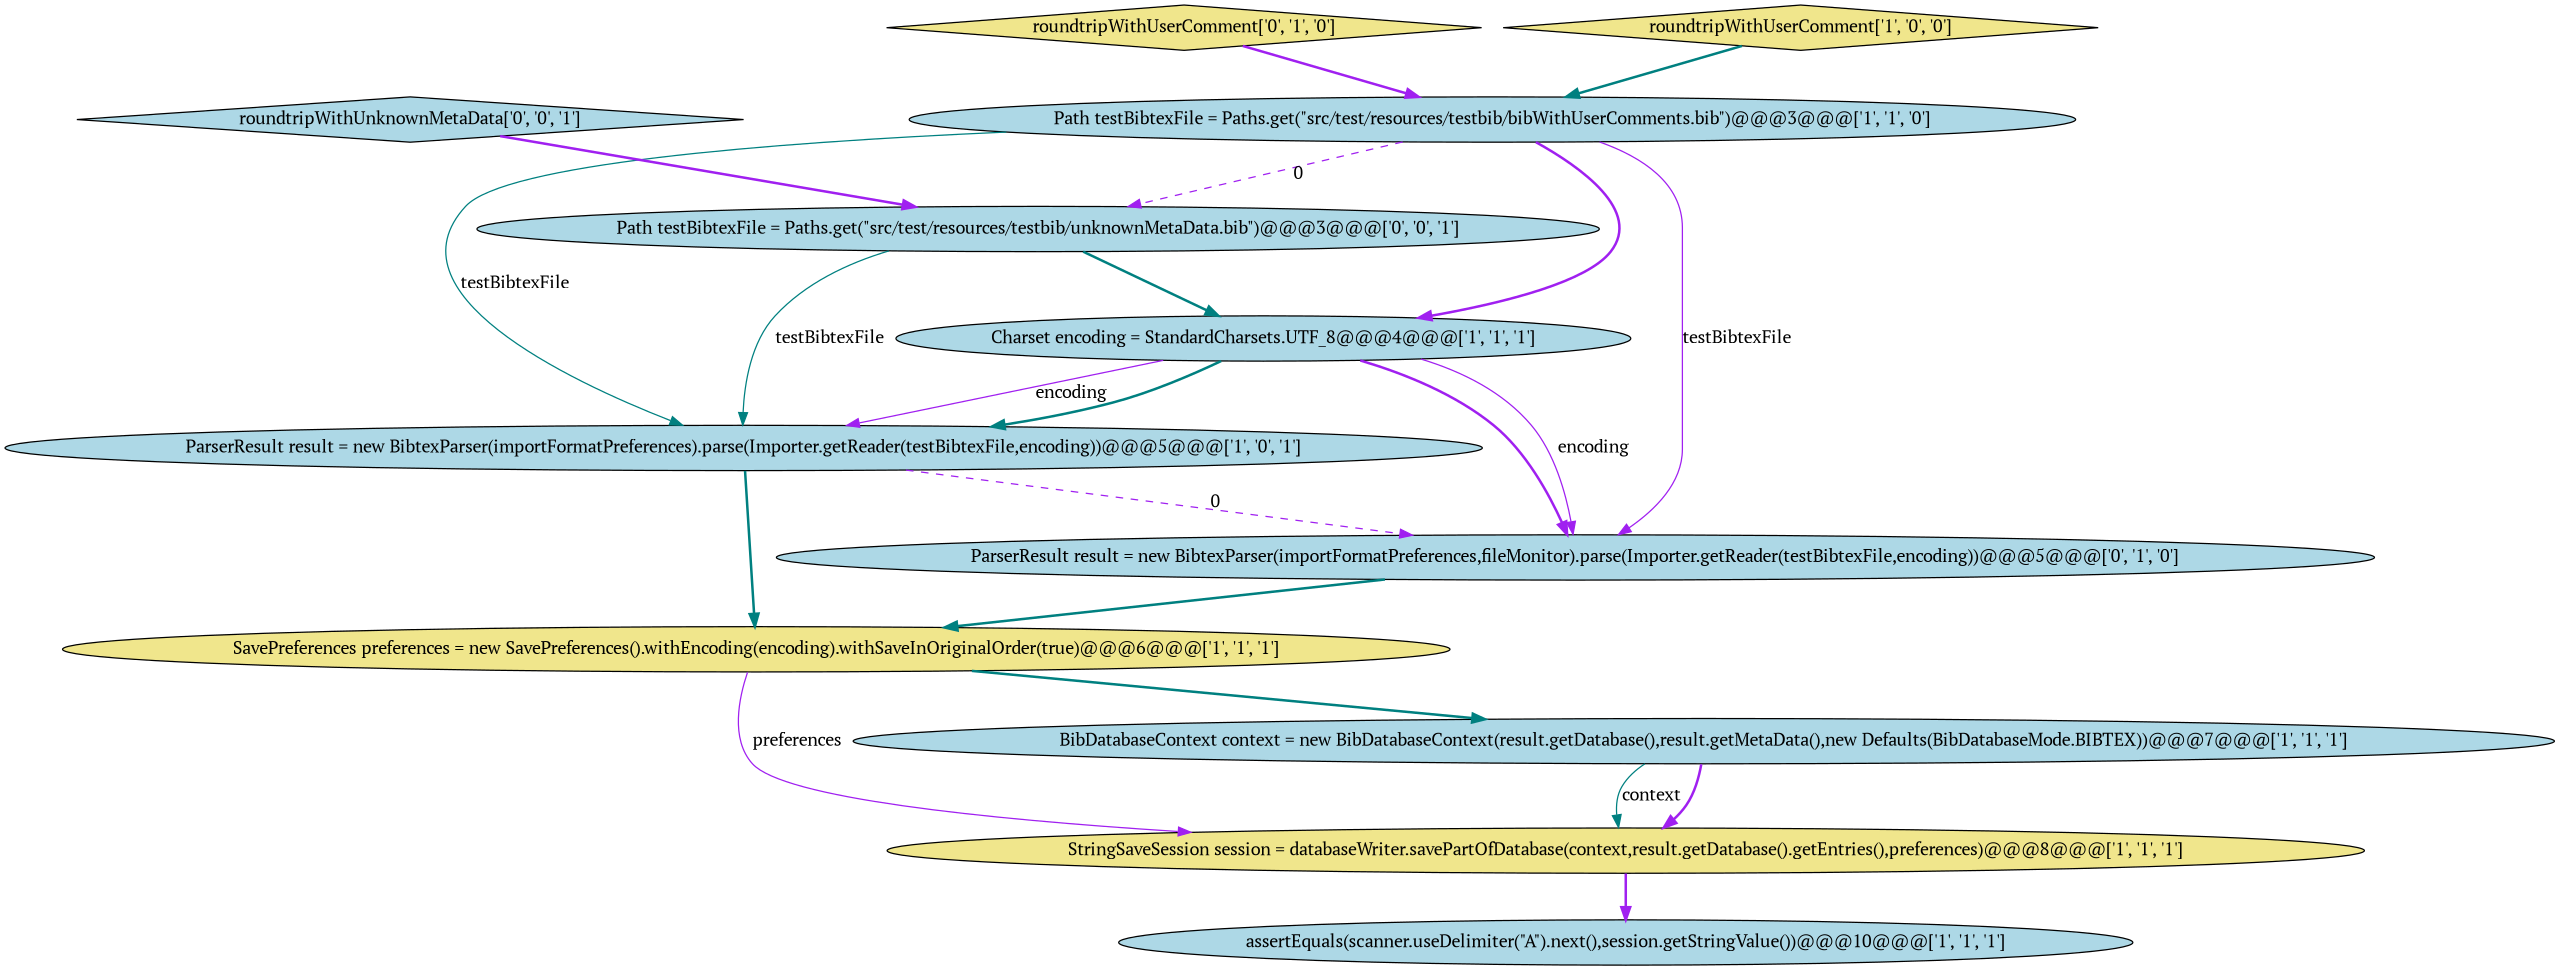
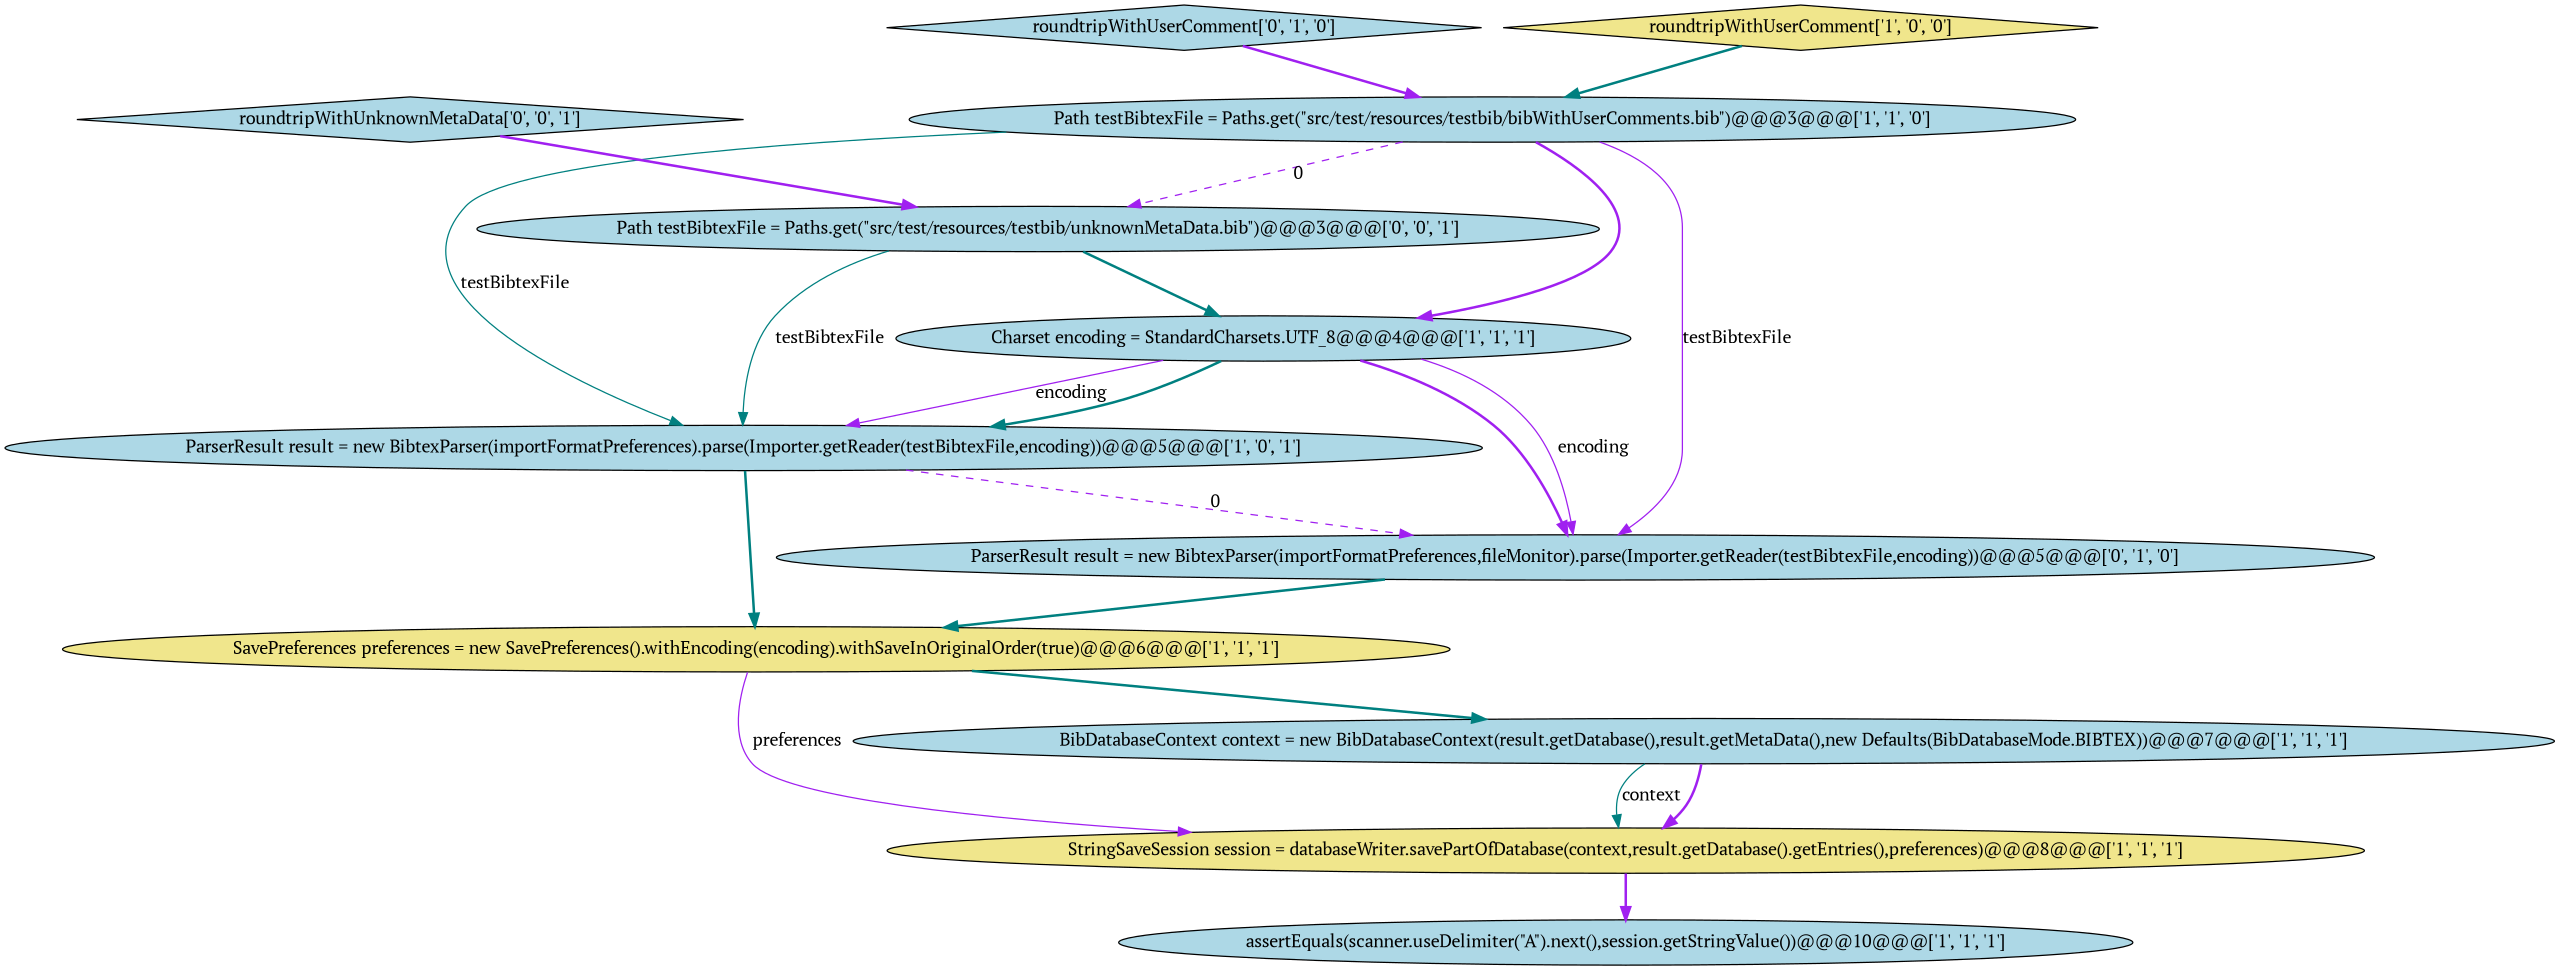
(1184, 28) -> (1184, 28)
